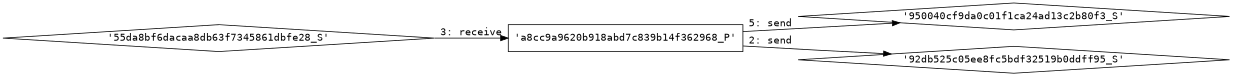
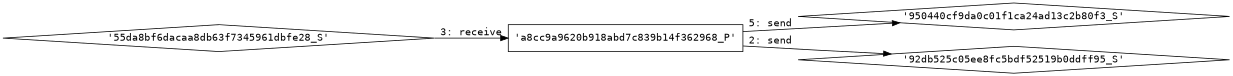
(1014, 16) -> (1014, 16)
(219, 38) -> (219, 38)
(1014, 60) -> (1014, 60)
